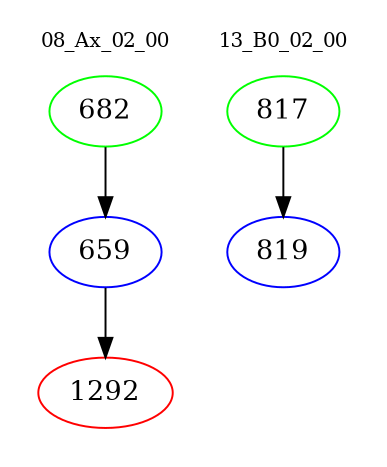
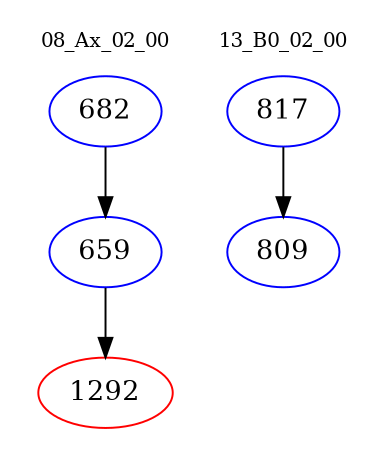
(106, 111) -> (106, 111)
(283, 111) -> (283, 111)
(283, 252) -> (283, 252)
